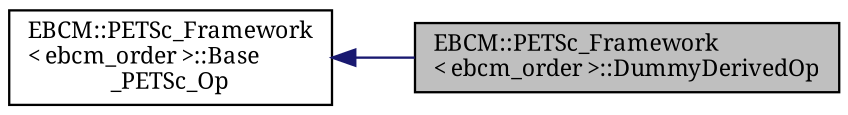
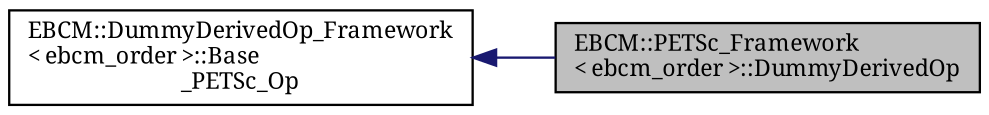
(171, 58) -> (241, 58)
